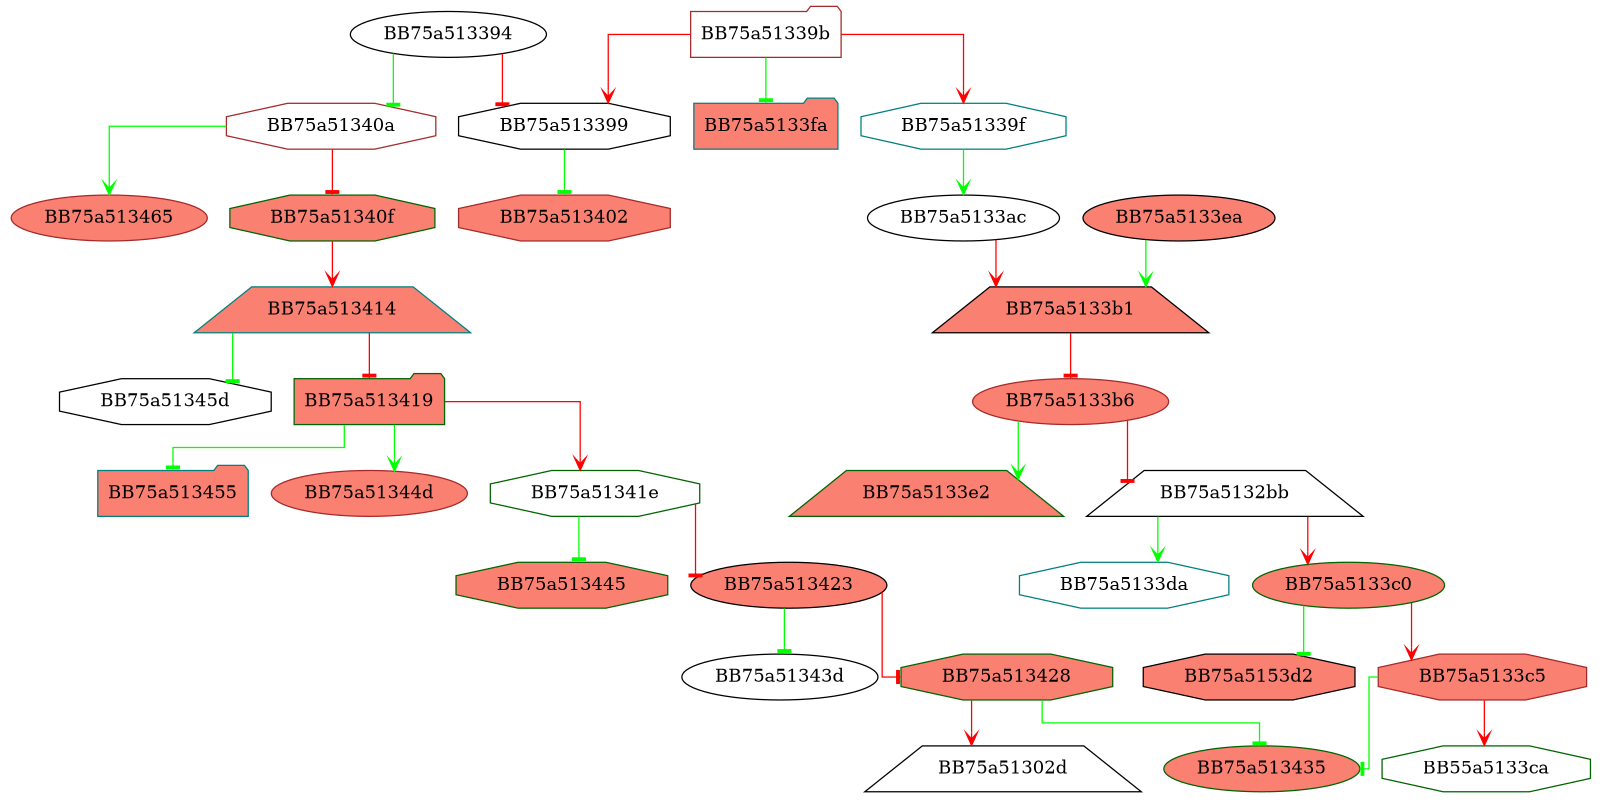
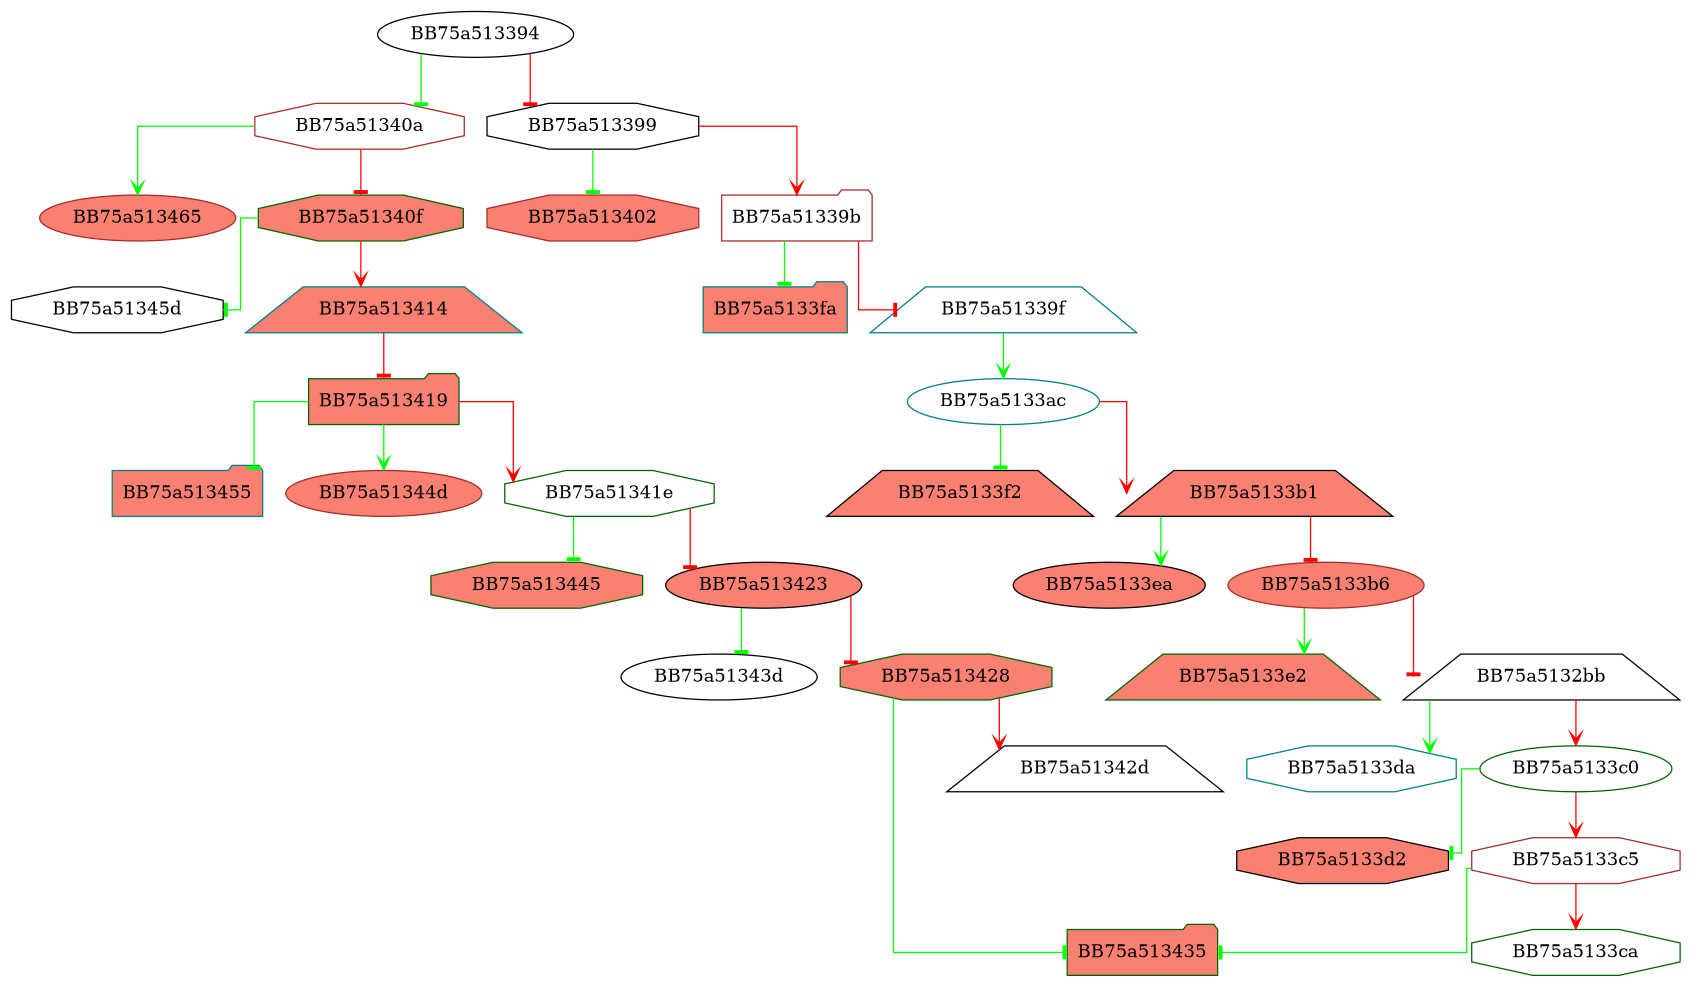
(621, 34) -> (776, 126)
(930, 34) -> (859, 292)
(964, 126) -> (1003, 310)
(964, 218) -> (1003, 402)
(1146, 257) -> (1161, 535)
(233, 355) -> (241, 260)
none -> (960, 493)
(1349, 585) -> (1576, 769)
(1249, 677) -> (1343, 861)
(1482, 677) -> (1576, 861)
(1003, 769) -> (1085, 769)
(1262, 769) -> (1142, 952)
(1486, 769) -> (1576, 952)
